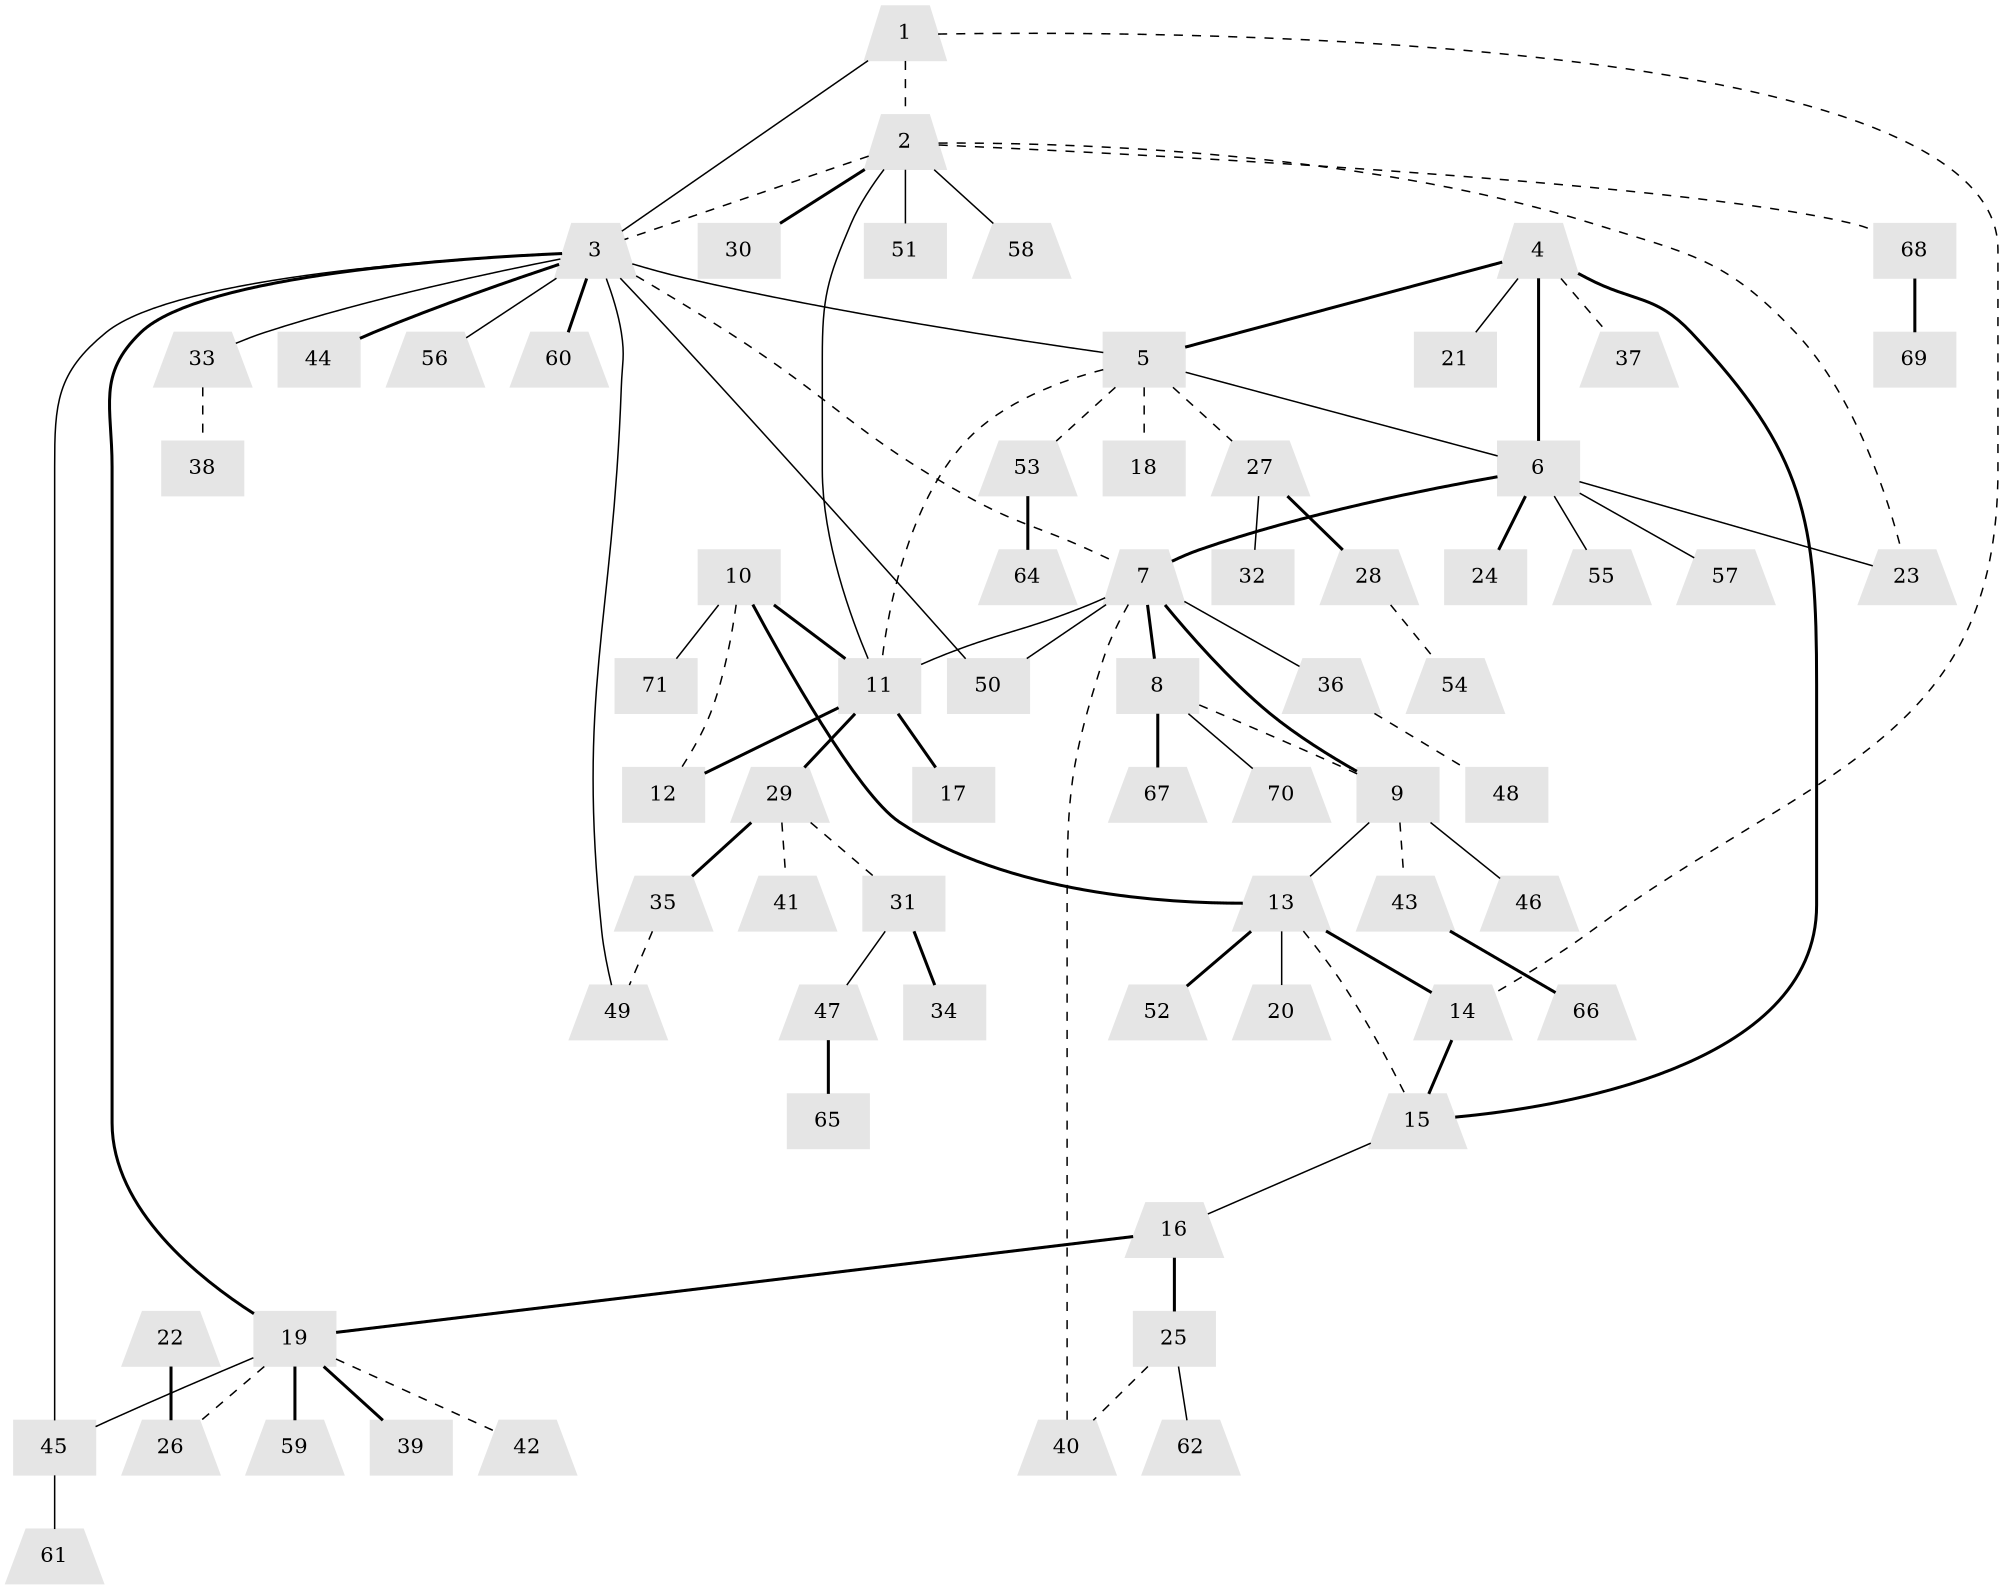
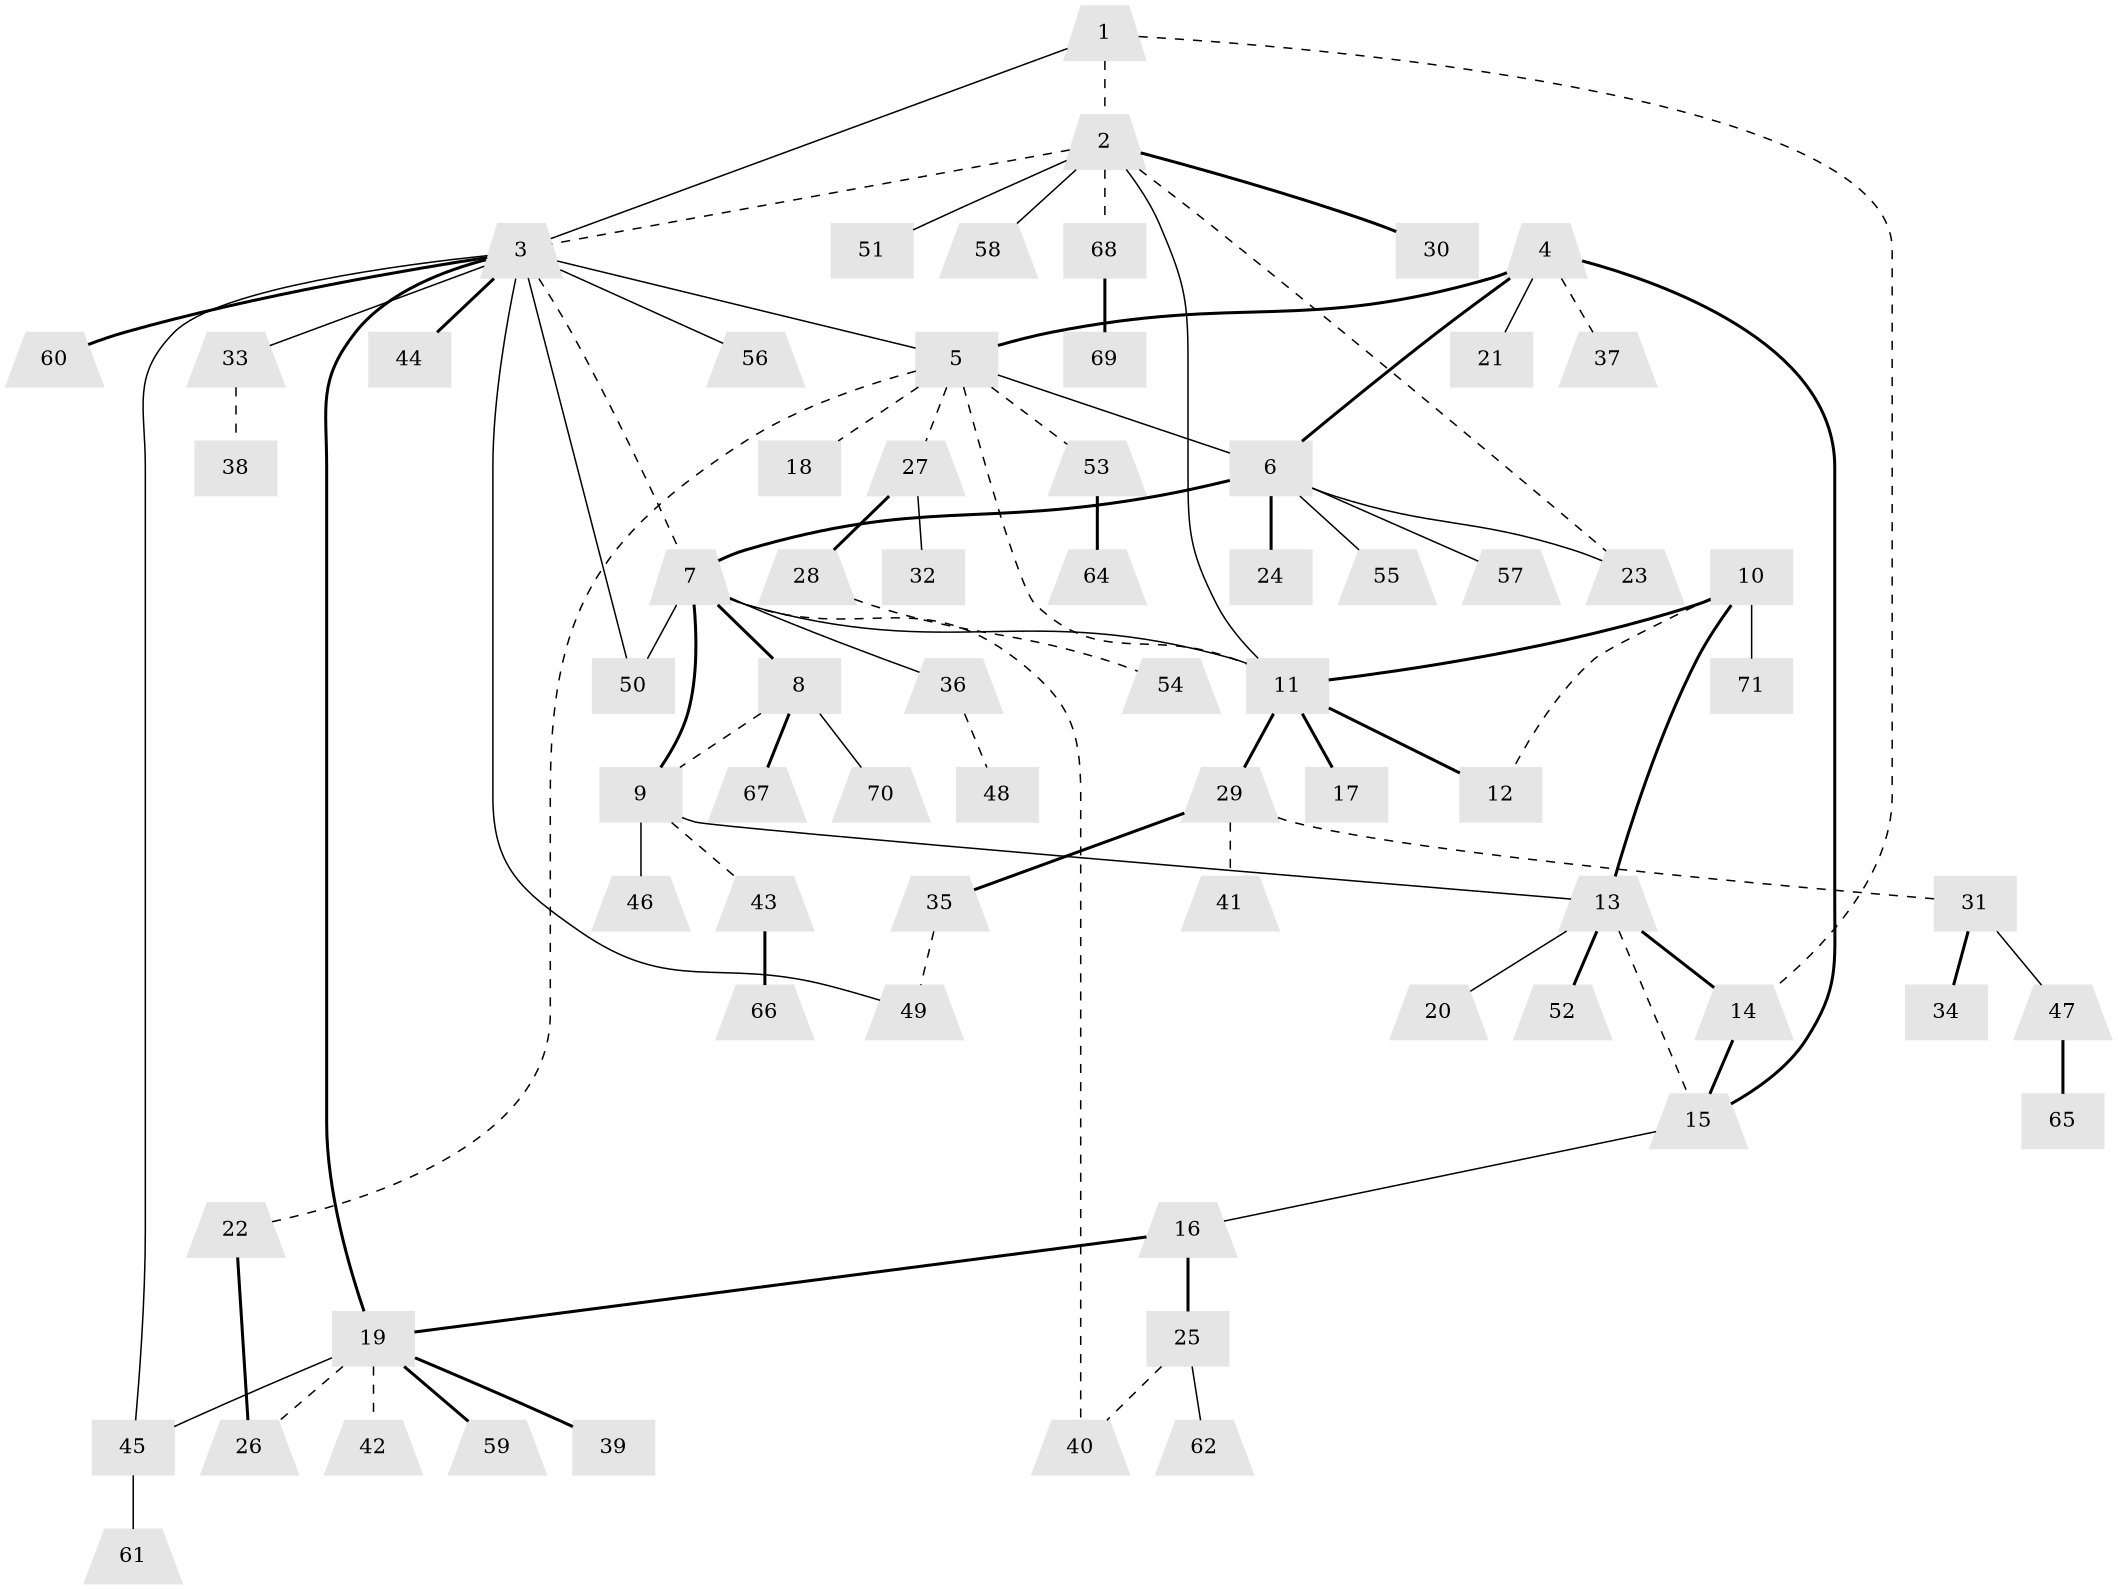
none -> (551, 784)
